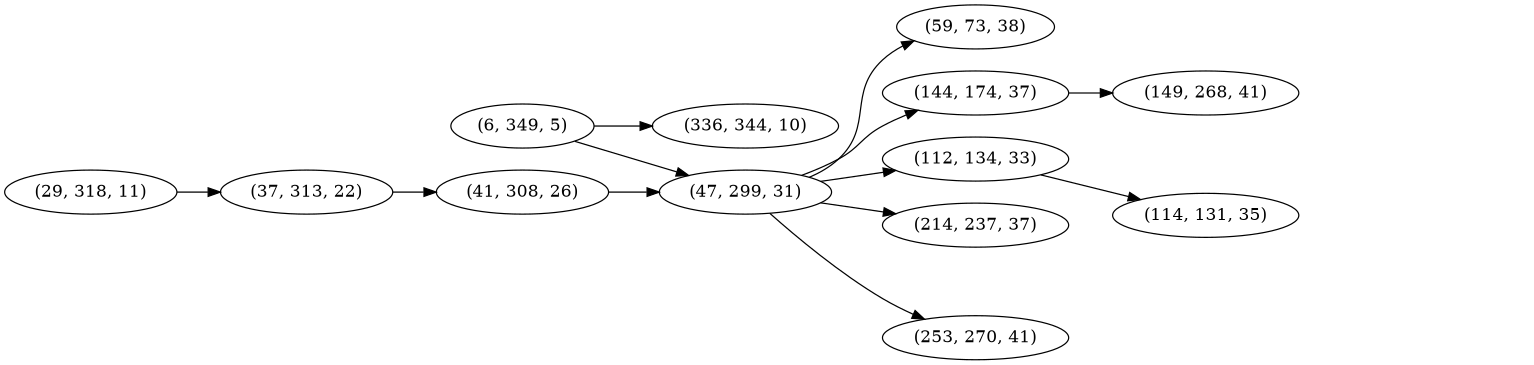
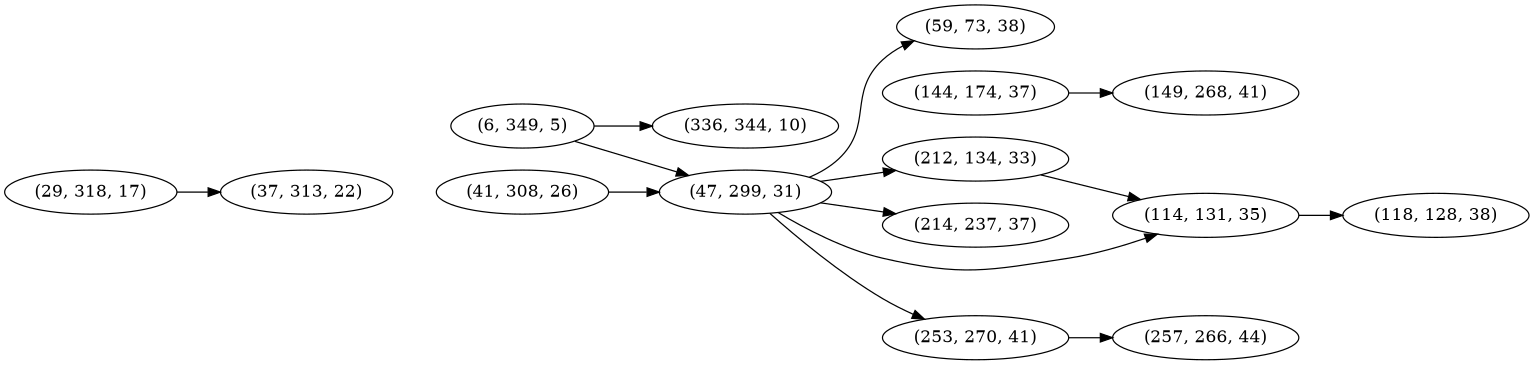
(860, 143) -> (958, 270)
(976, 159) -> (976, 159)
(91, 192) -> (91, 192)
(408, 192) -> none
none -> (1436, 215)
none -> (1206, 338)
